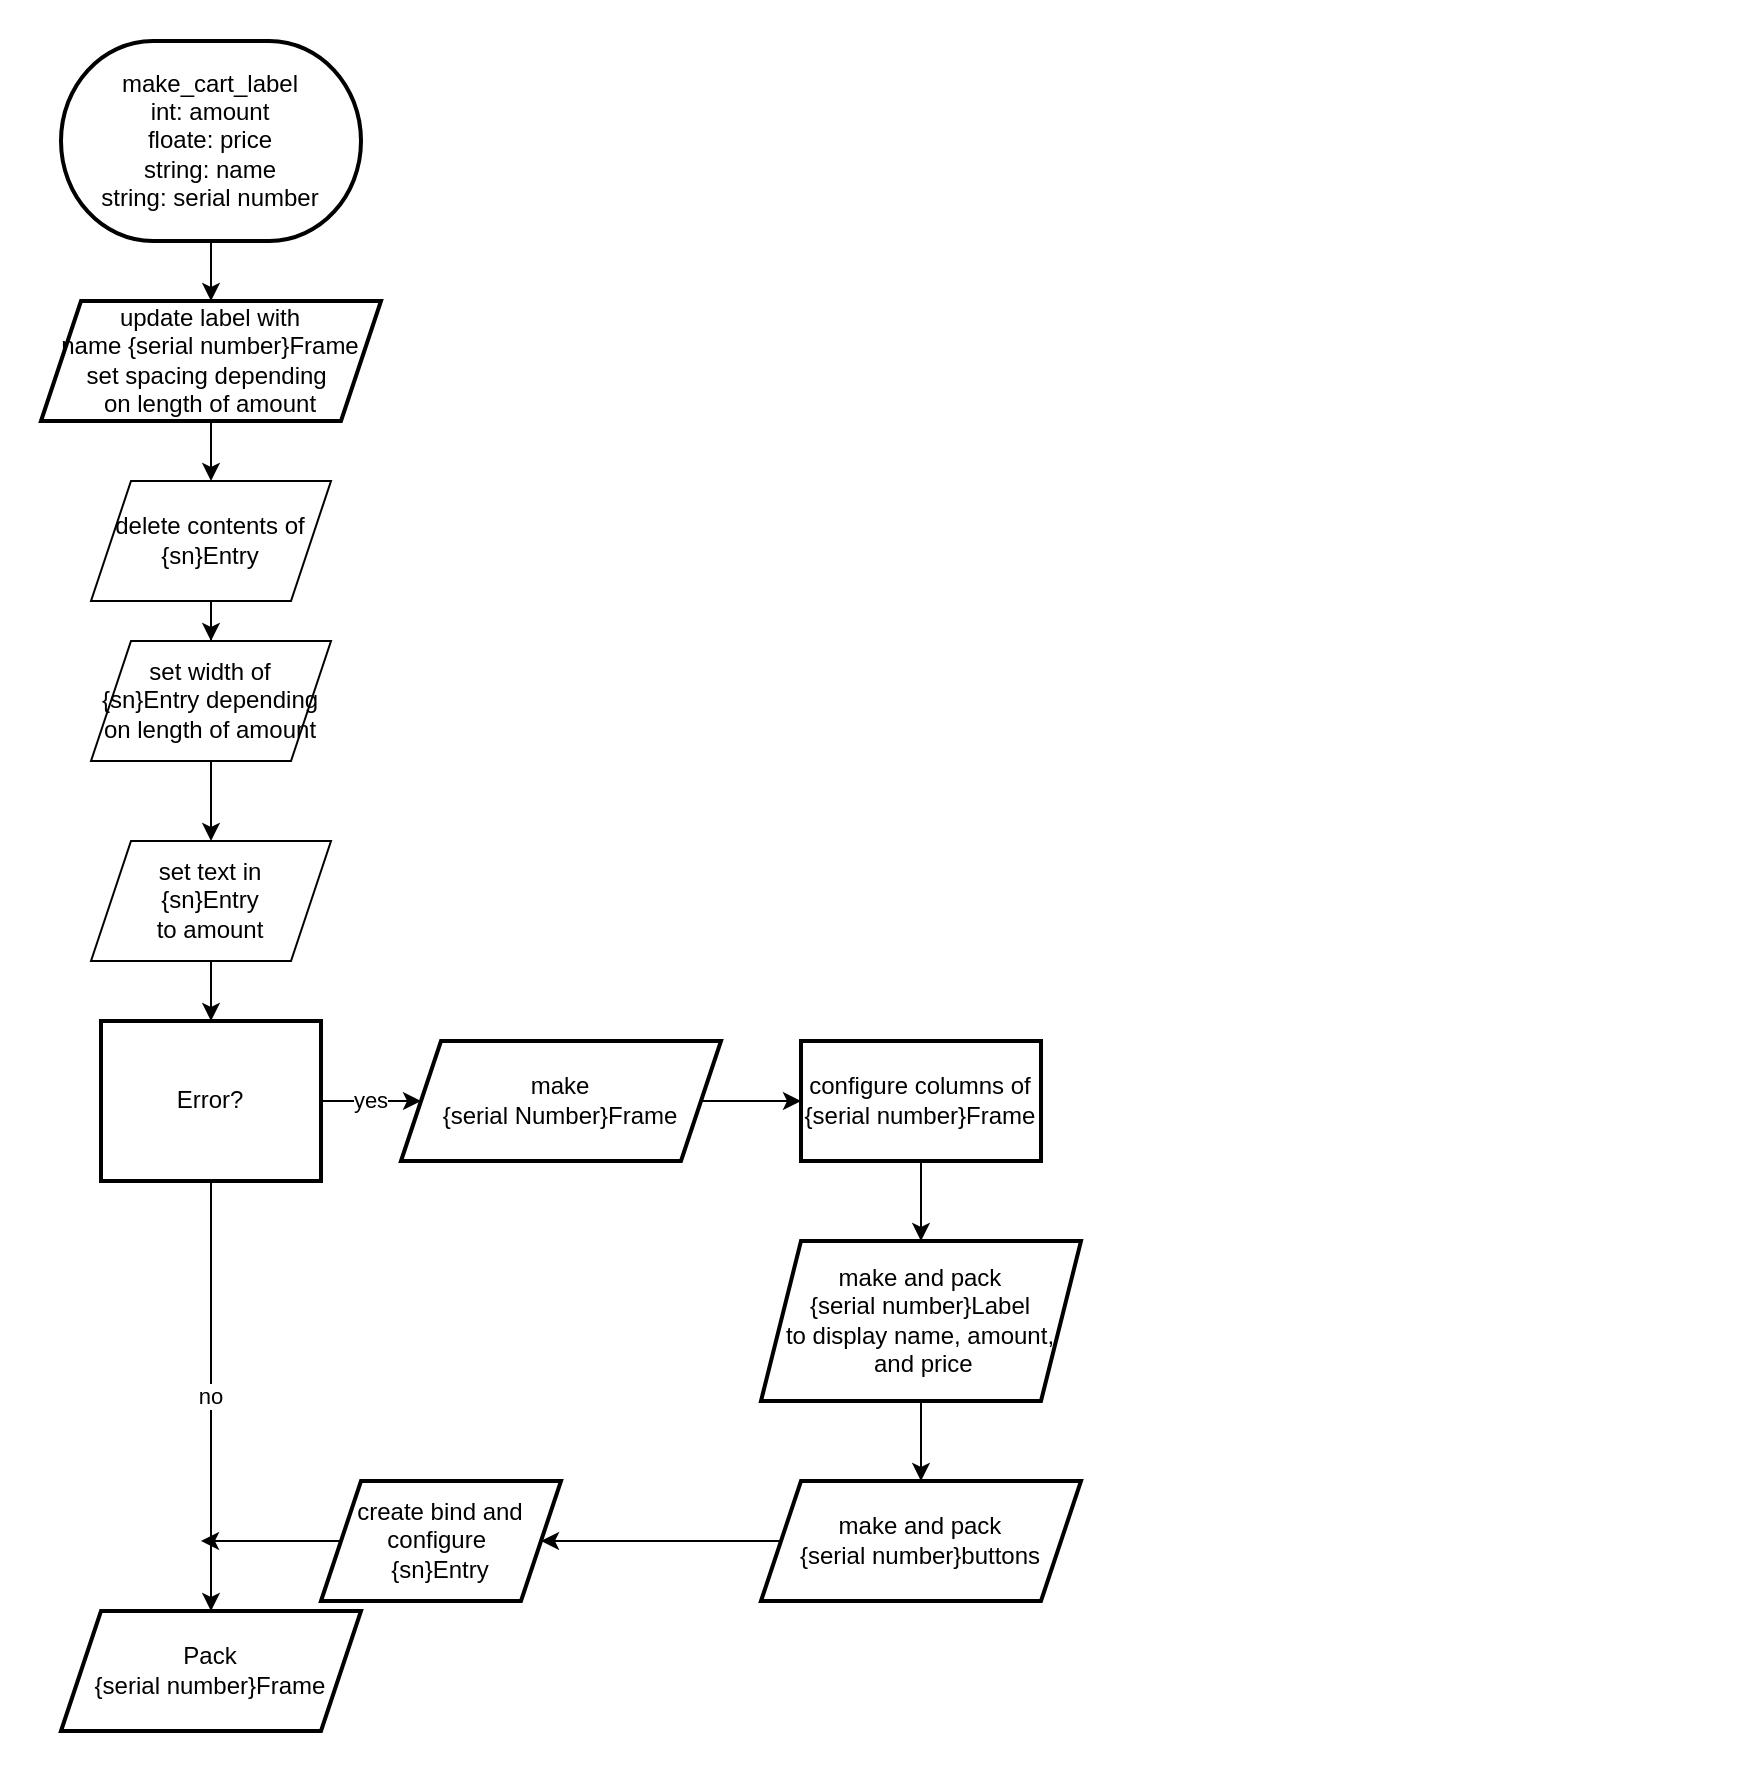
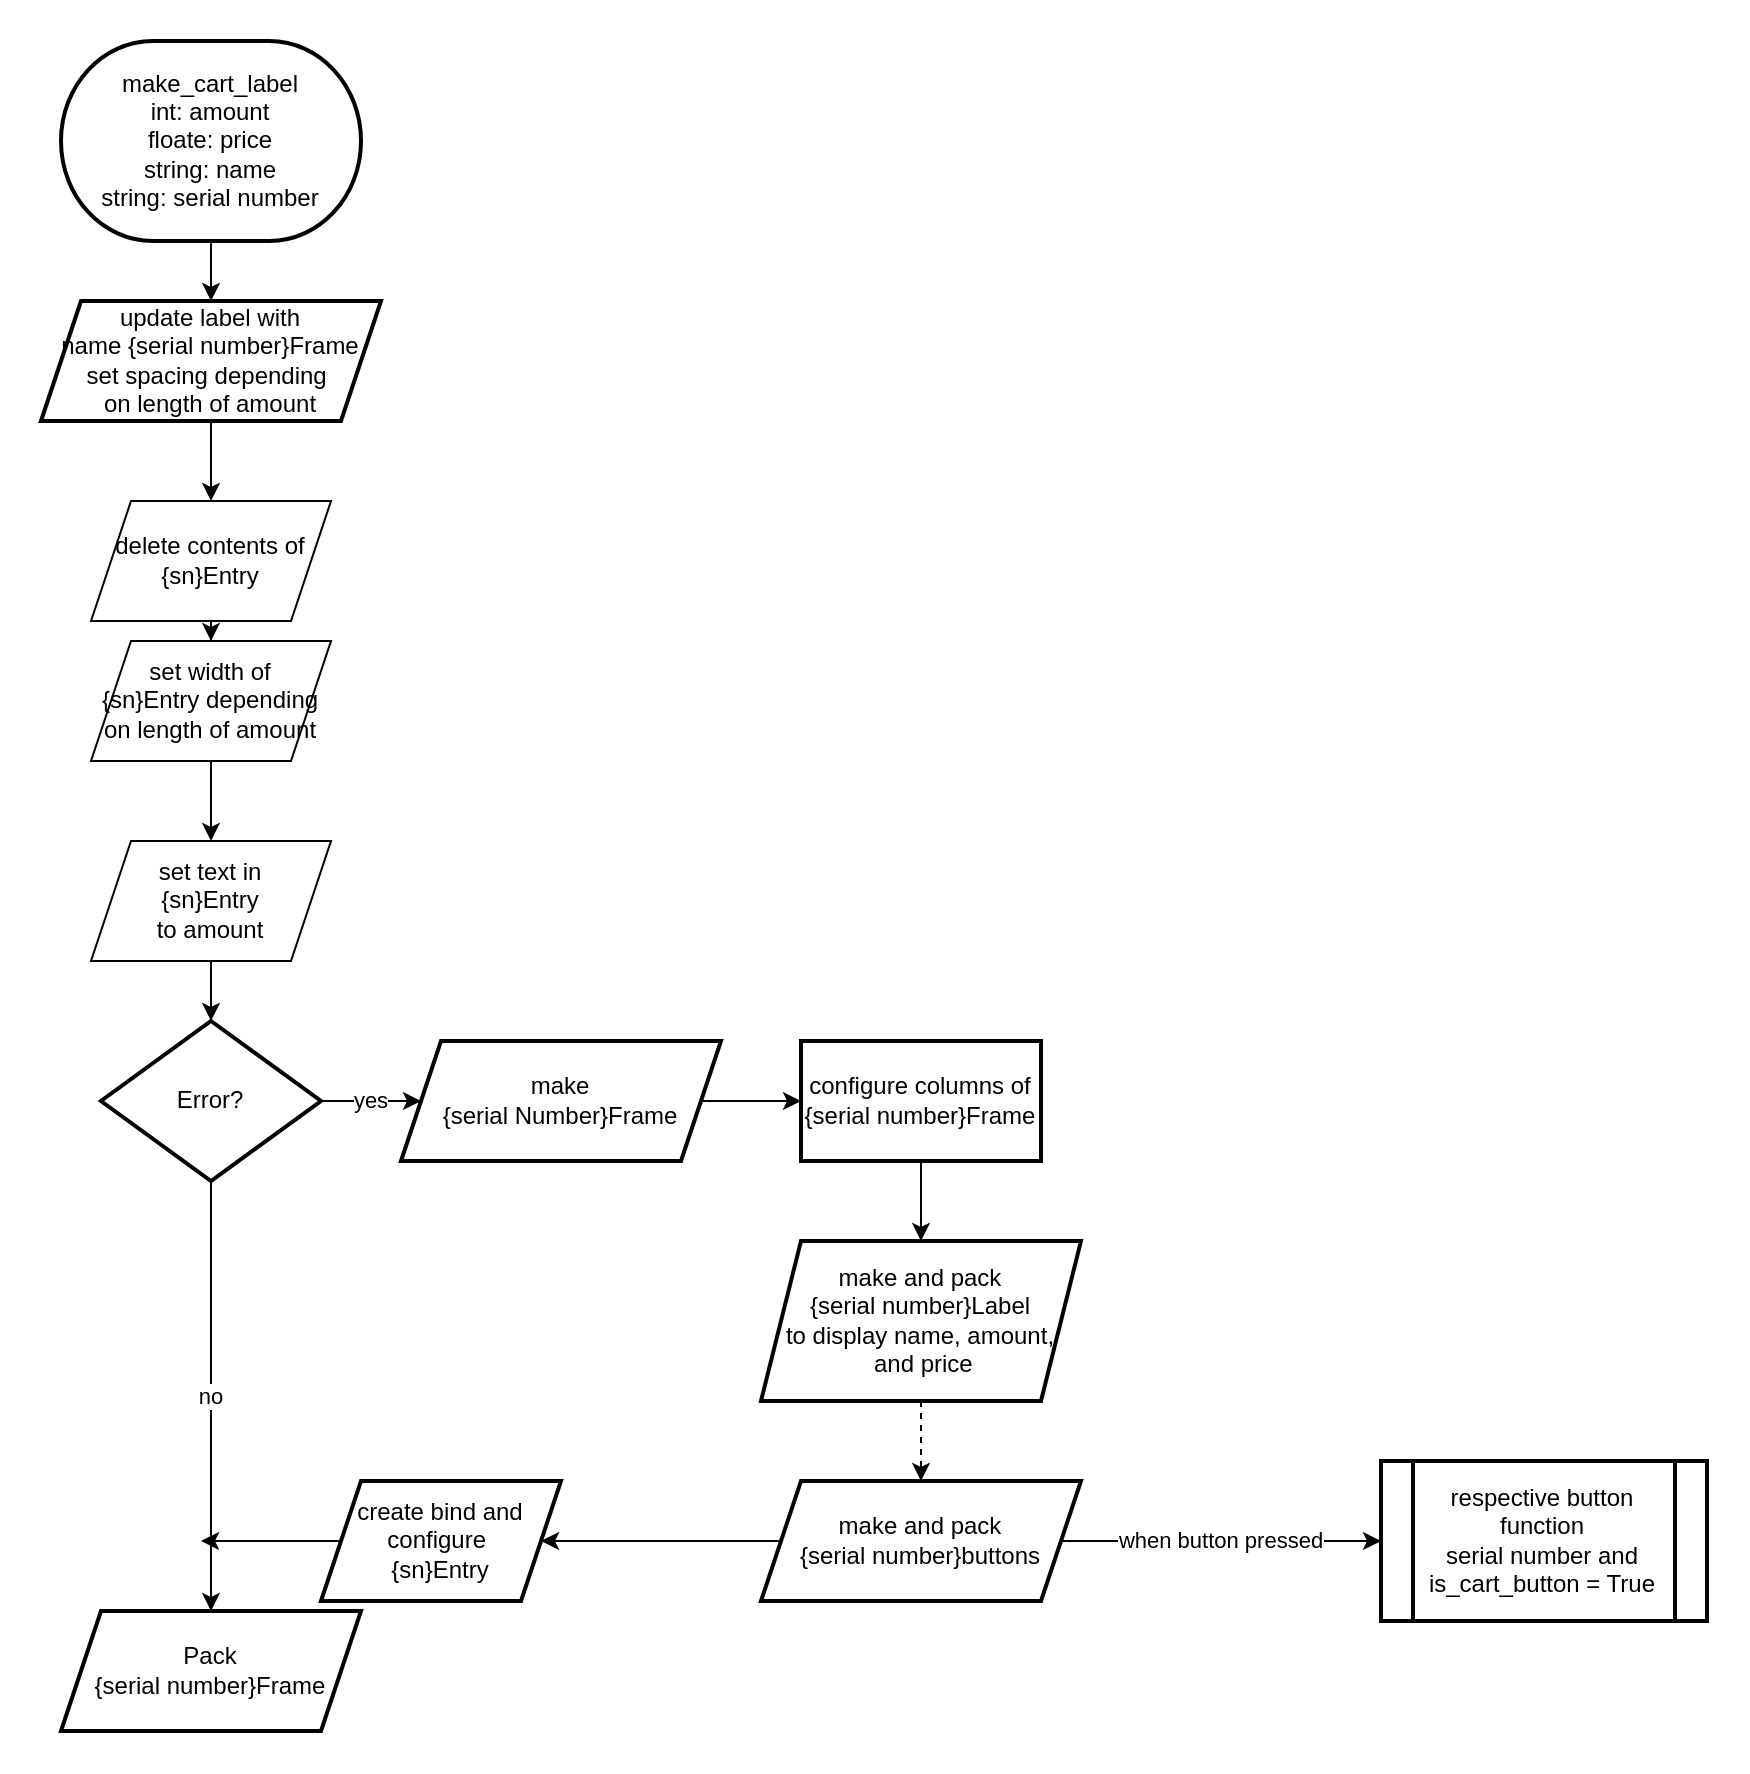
(211, 541) -> (211, 561)
(211, 1101) -> (211, 1101)
(921, 1433) -> (921, 1433)
none -> (1214, 1541)
none -> (1544, 1541)
